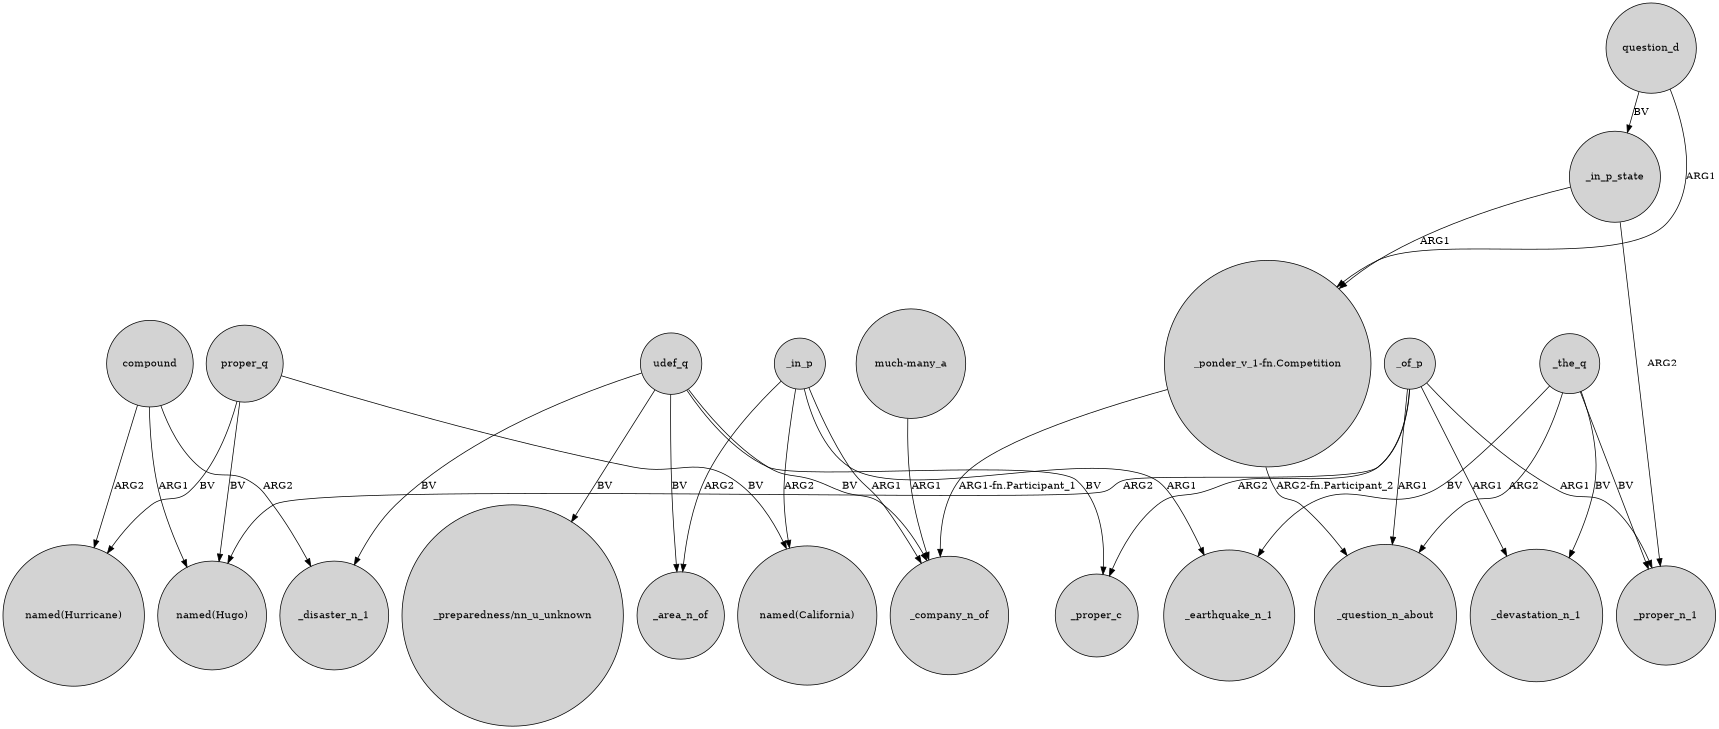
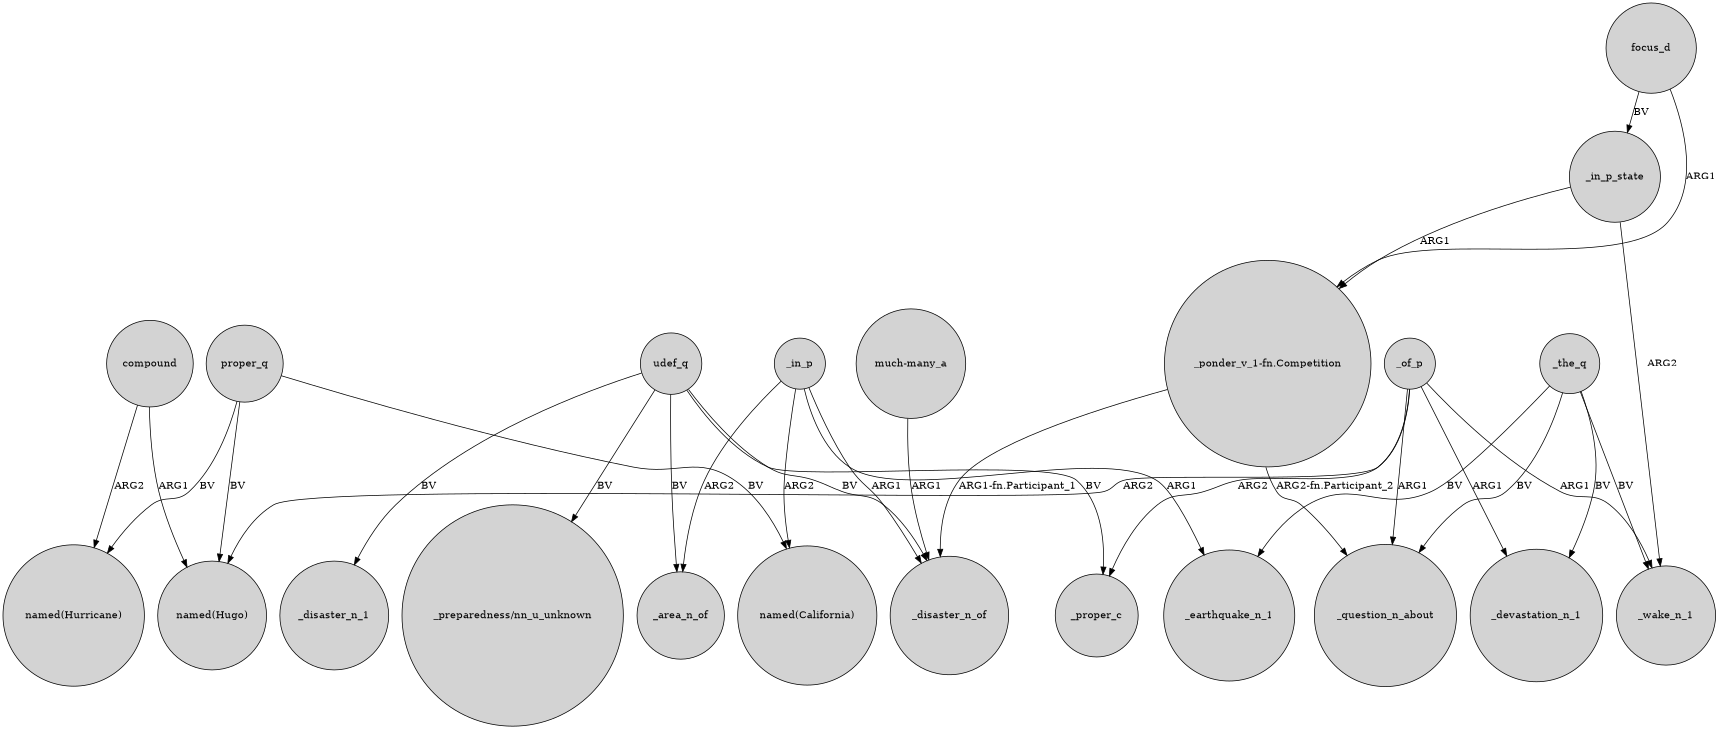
(1651, 48) -> (1651, 48)
(237, 476) -> none
(1524, 486) -> (1524, 486)
(949, 616) -> (949, 616)
(1666, 616) -> (1666, 616)
